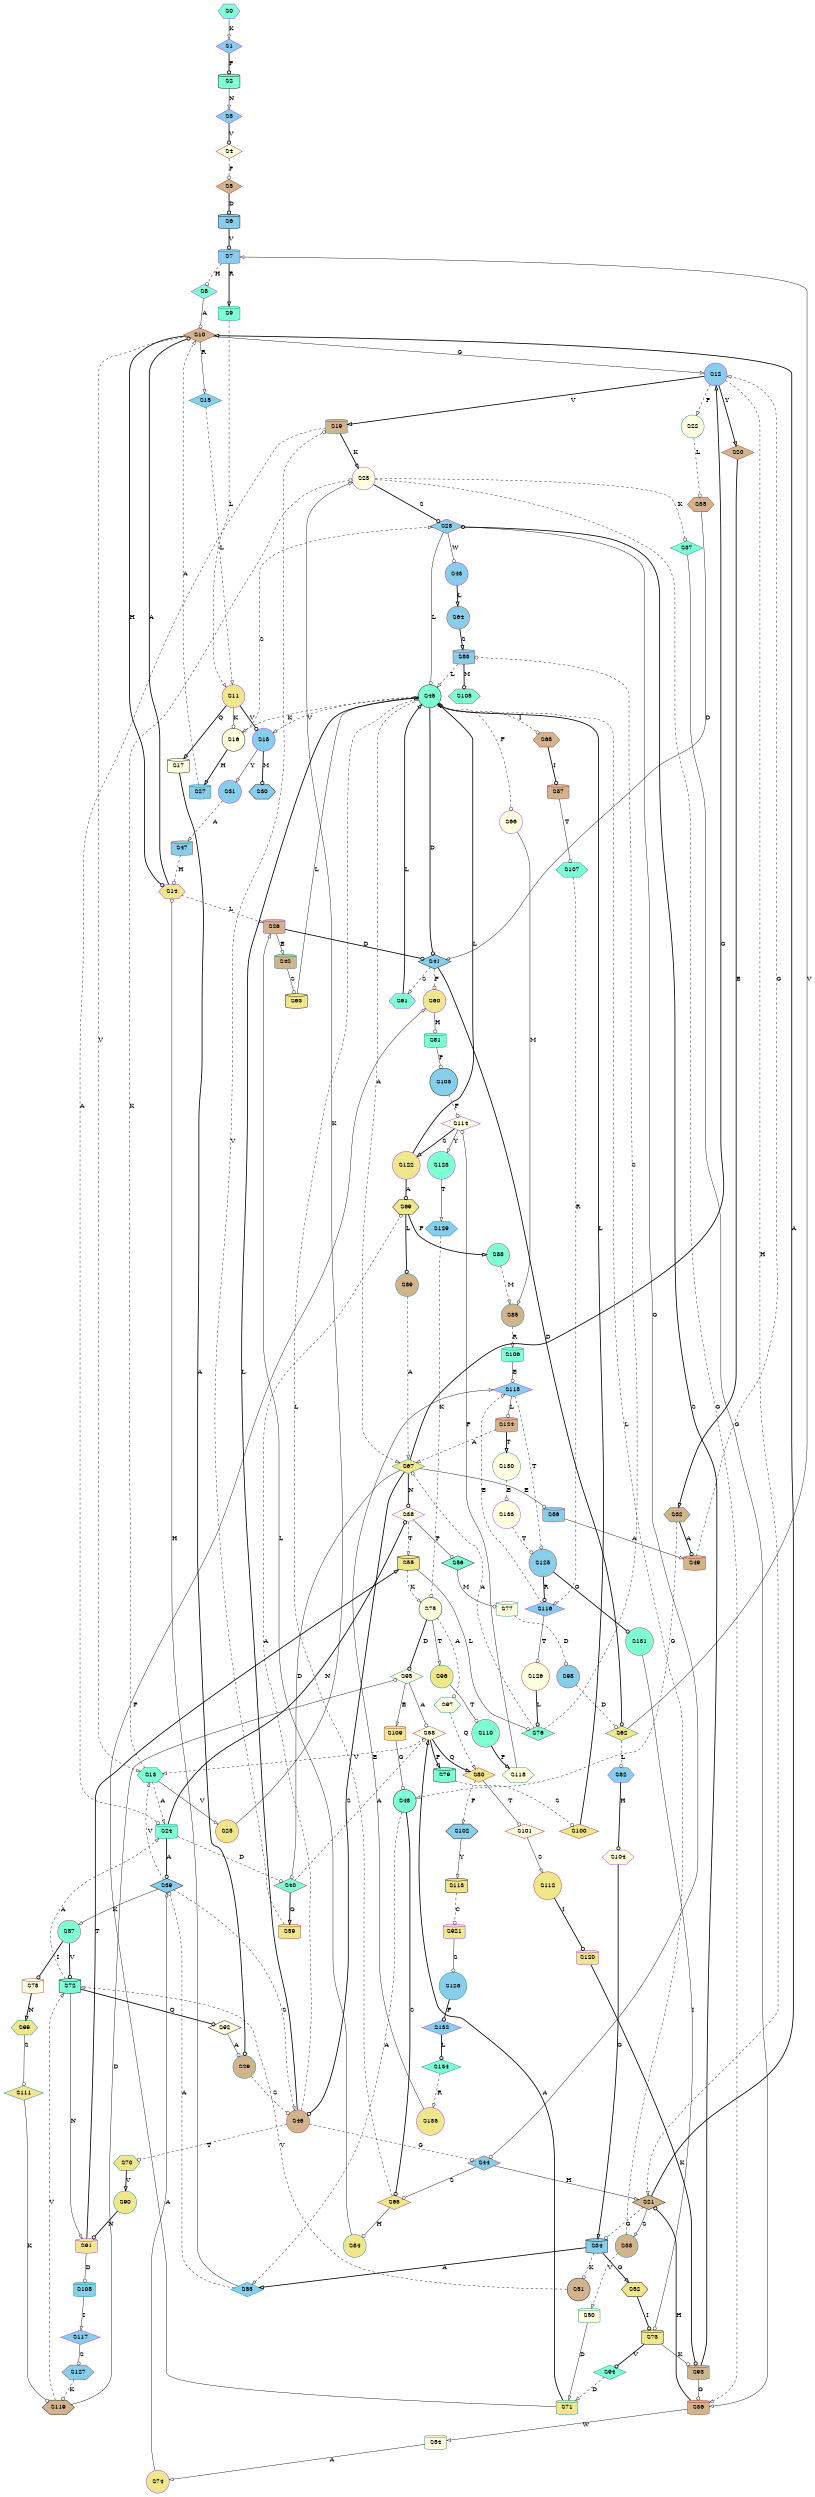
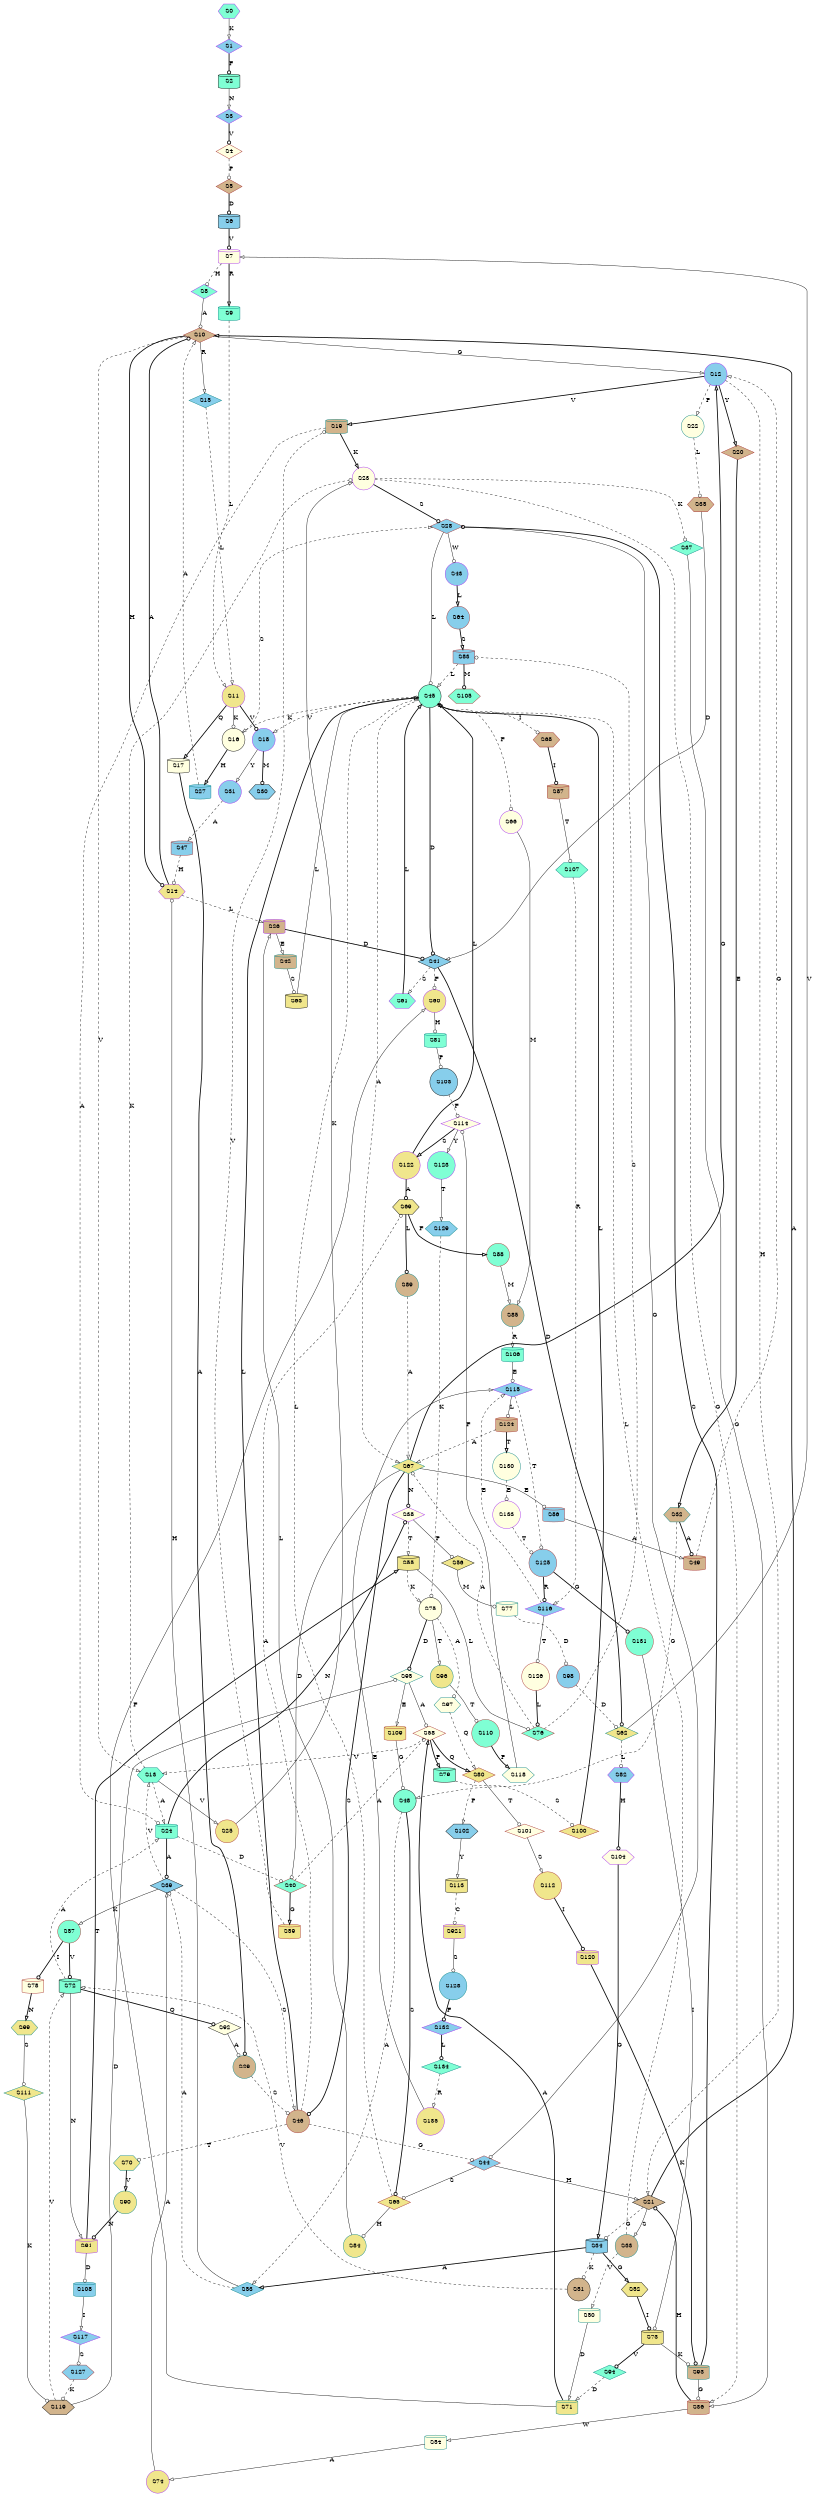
(229, 257) -> (229, 257)
(505, 1283) -> (505, 1283)
(458, 1563) -> (458, 1563)
